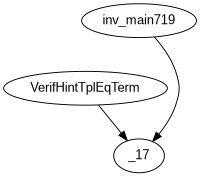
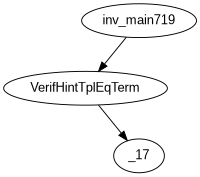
(179, 85) -> (115, 51)
